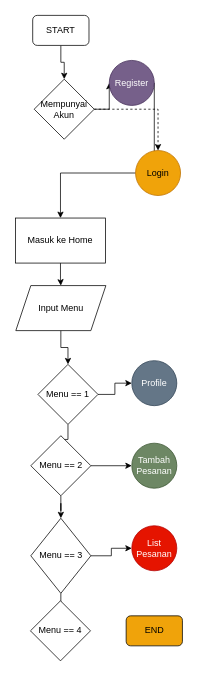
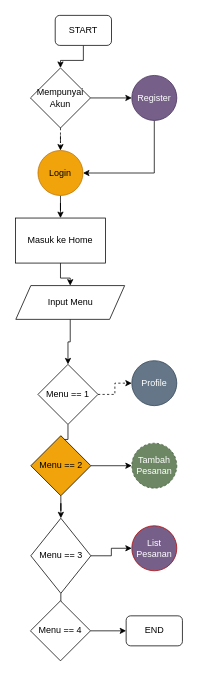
(61, 30) -> (83, 30)
(132, 83) -> (154, 98)
(64, 109) -> (60, 98)
(158, 173) -> (60, 173)
(61, 308) -> (70, 302)
(115, 391) -> (115, 391)
(61, 465) -> (61, 465)
(154, 465) -> (154, 465)
(154, 548) -> (154, 548)
none -> (106, 630)
(154, 630) -> (154, 630)
